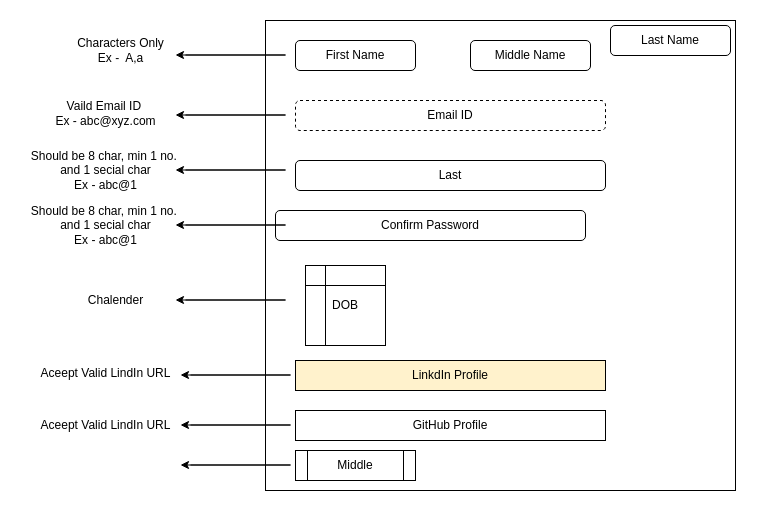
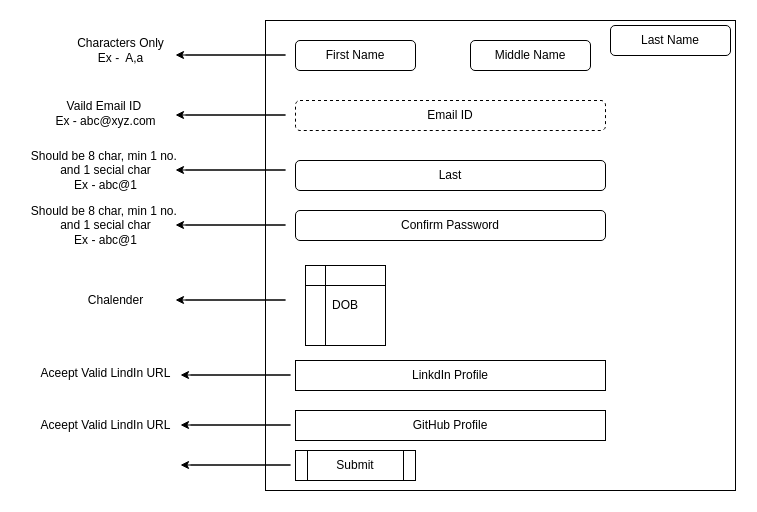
(431, 226) -> (451, 226)
(451, 376) -> (451, 376)
(356, 466) -> (356, 466)
